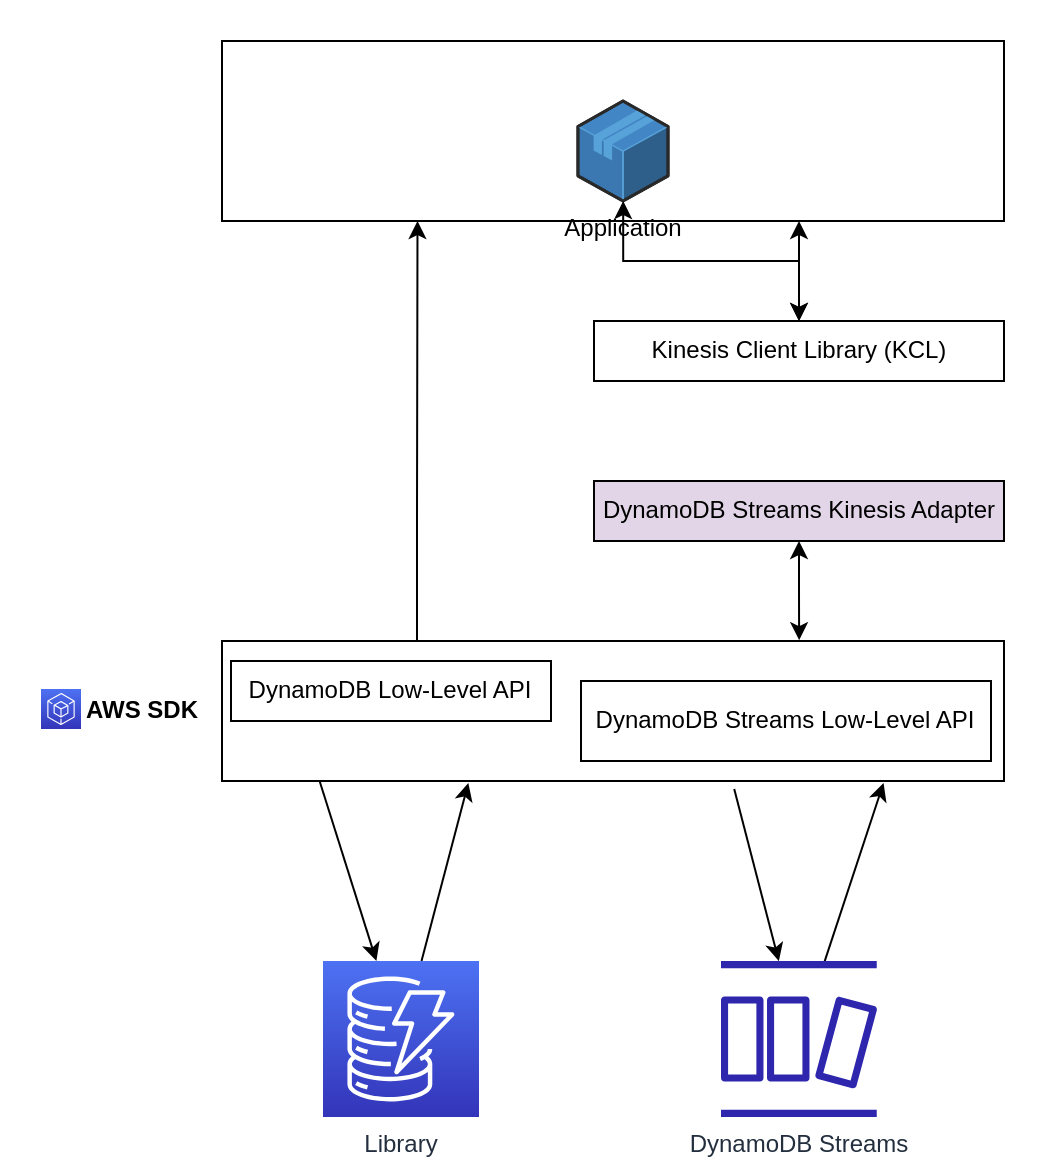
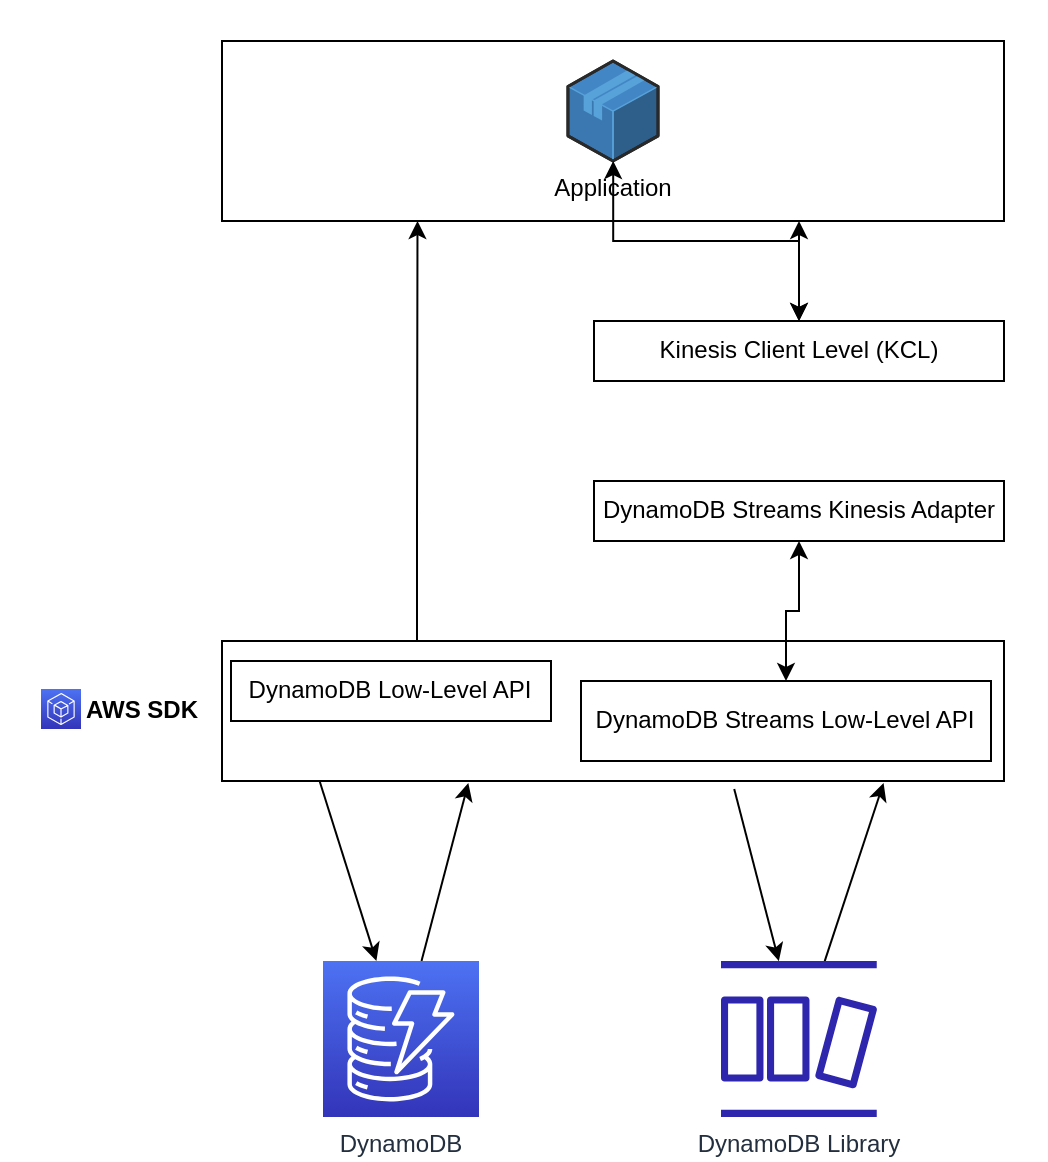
(623, 151) -> (613, 111)
(800, 351) -> (800, 351)
(799, 511) -> (799, 511)
(799, 617) -> (786, 631)
(402, 1145) -> (402, 1145)
(800, 1145) -> (800, 1145)
